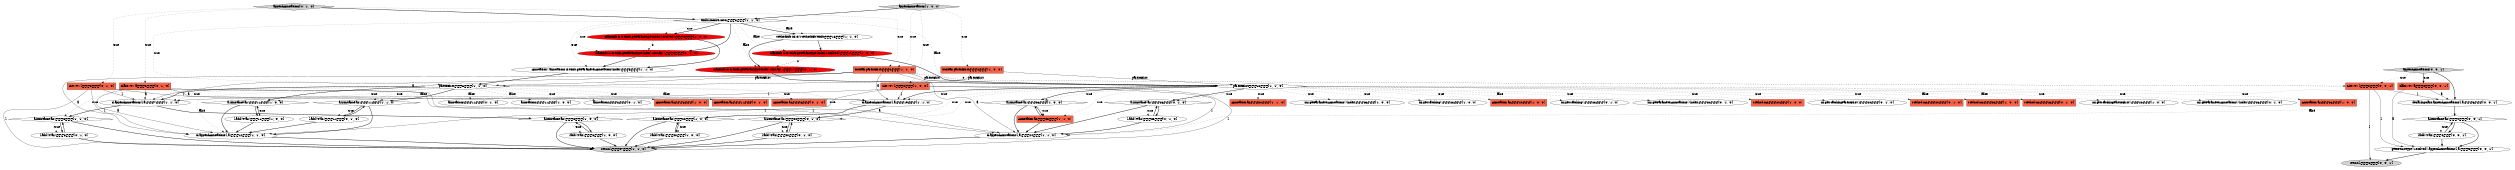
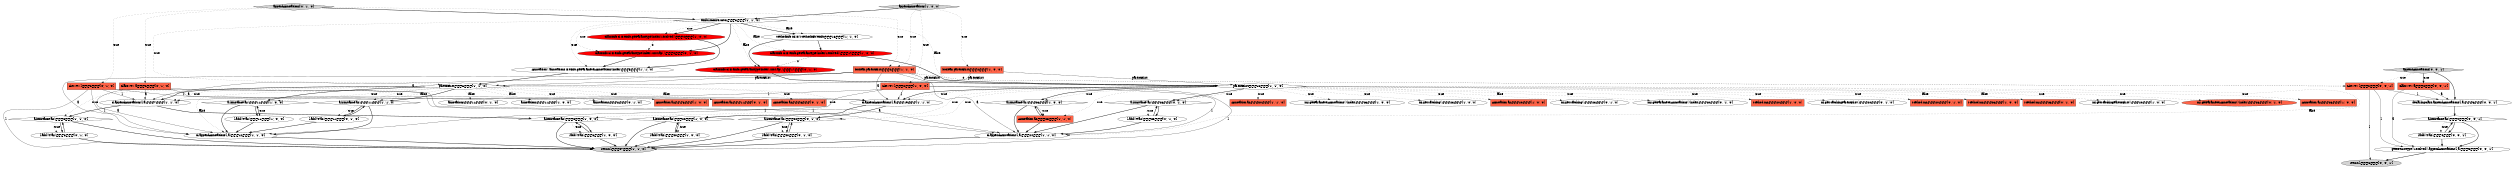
(2239, 103) -> (2239, 103)
